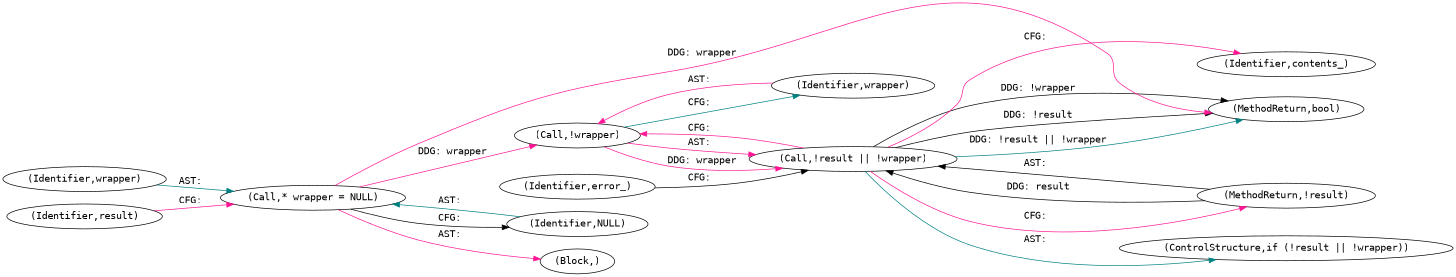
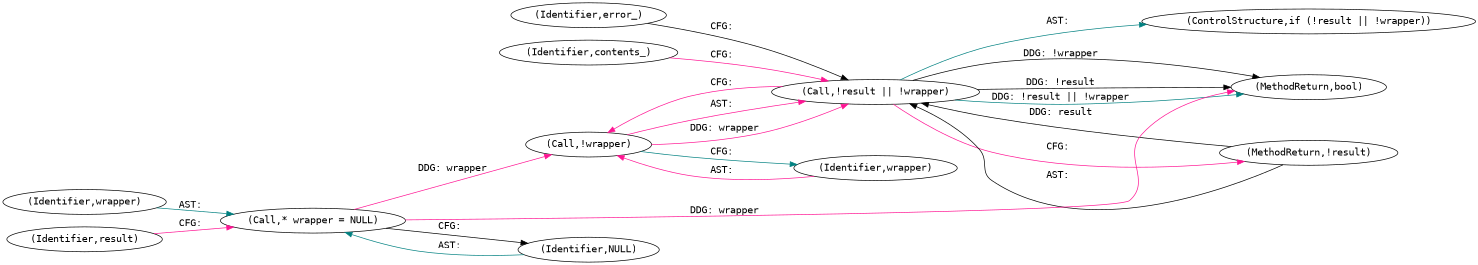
(1044, 50) -> (746, 66)
(577, 261) -> none
